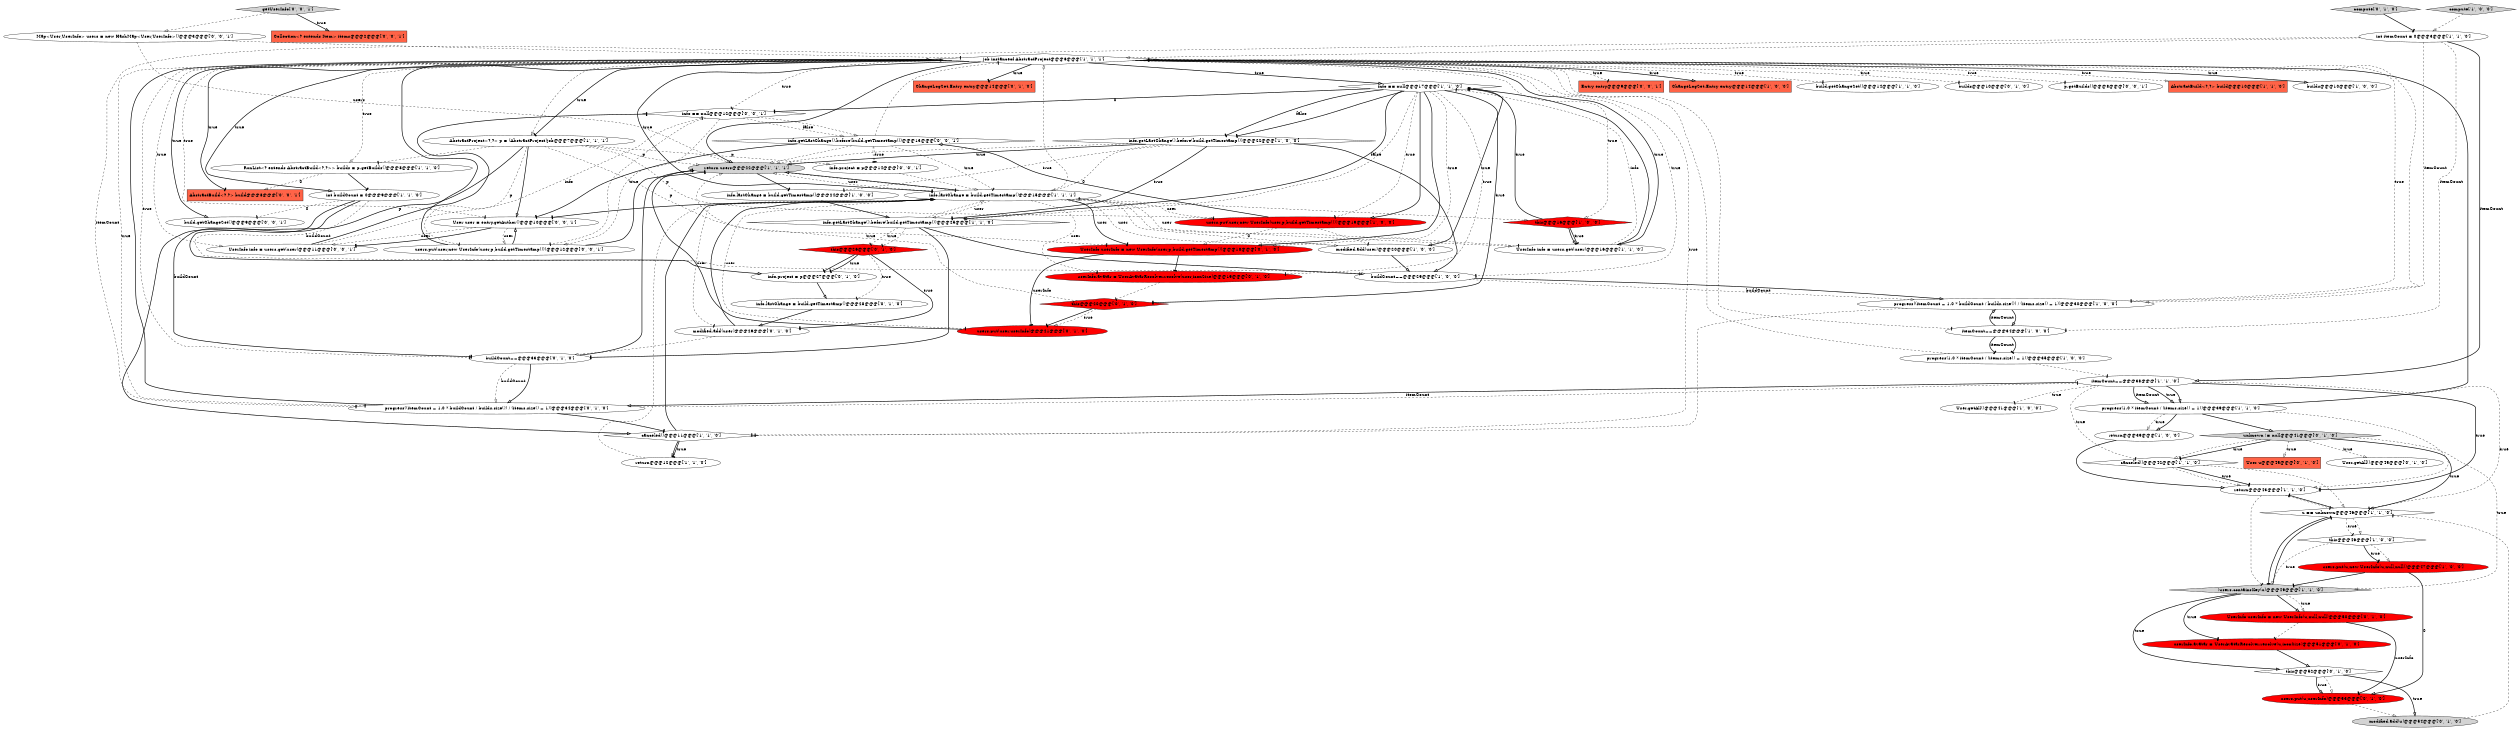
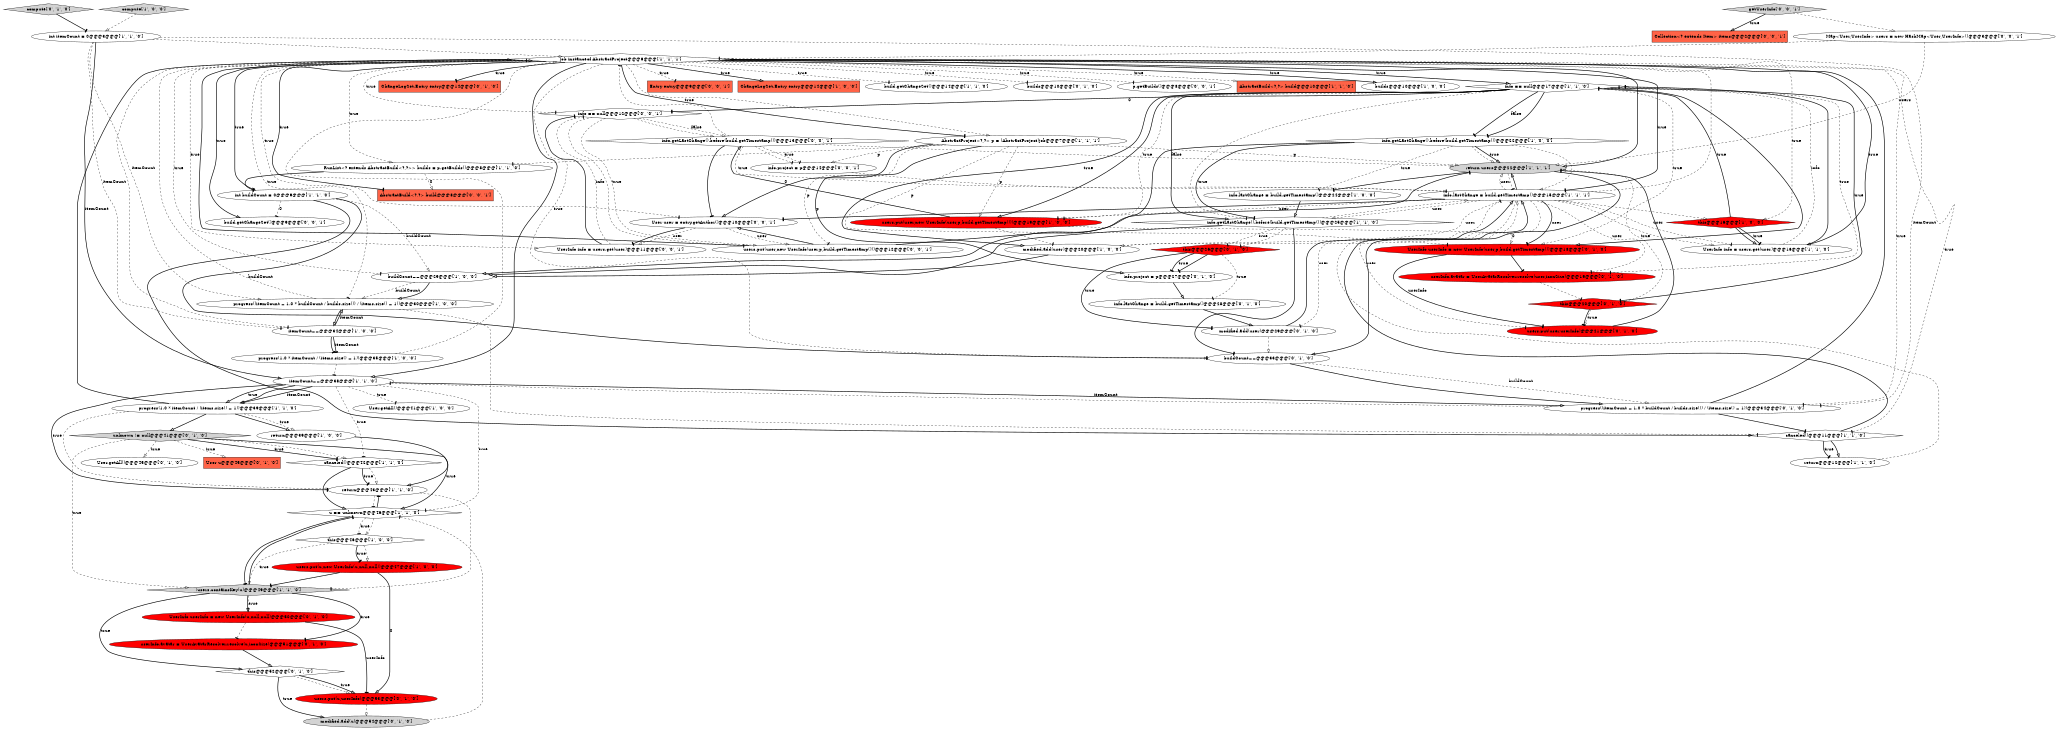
(168, 81) -> (749, 291)
none -> (515, 258)
(642, 271) -> (1499, 237)
(2278, 473) -> (324, 485)
